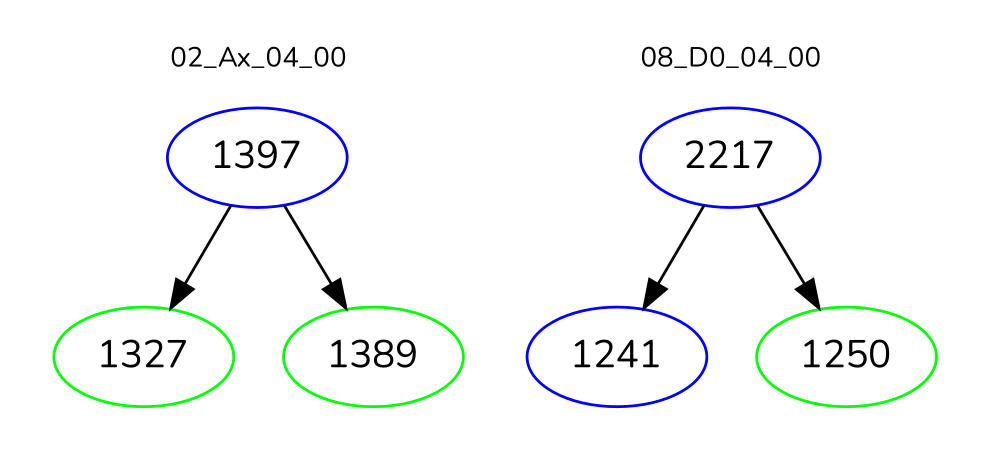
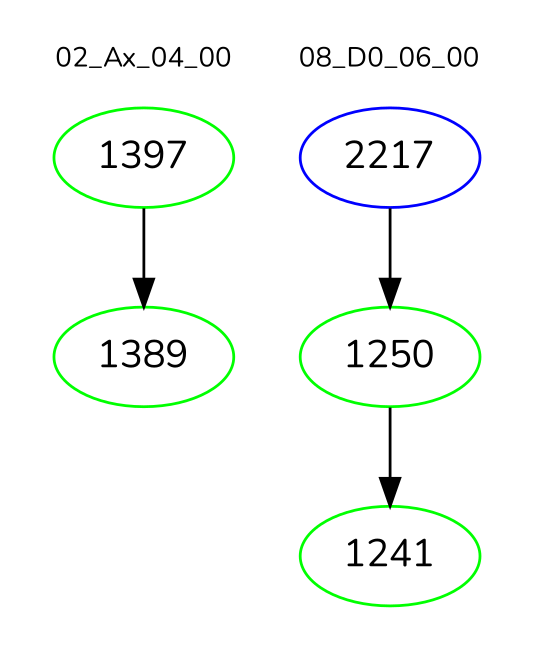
(732, 59) -> (390, 59)
(257, 158) -> (144, 158)
(681, 245) -> (390, 443)
(144, 357) -> none
(617, 357) -> (390, 556)
